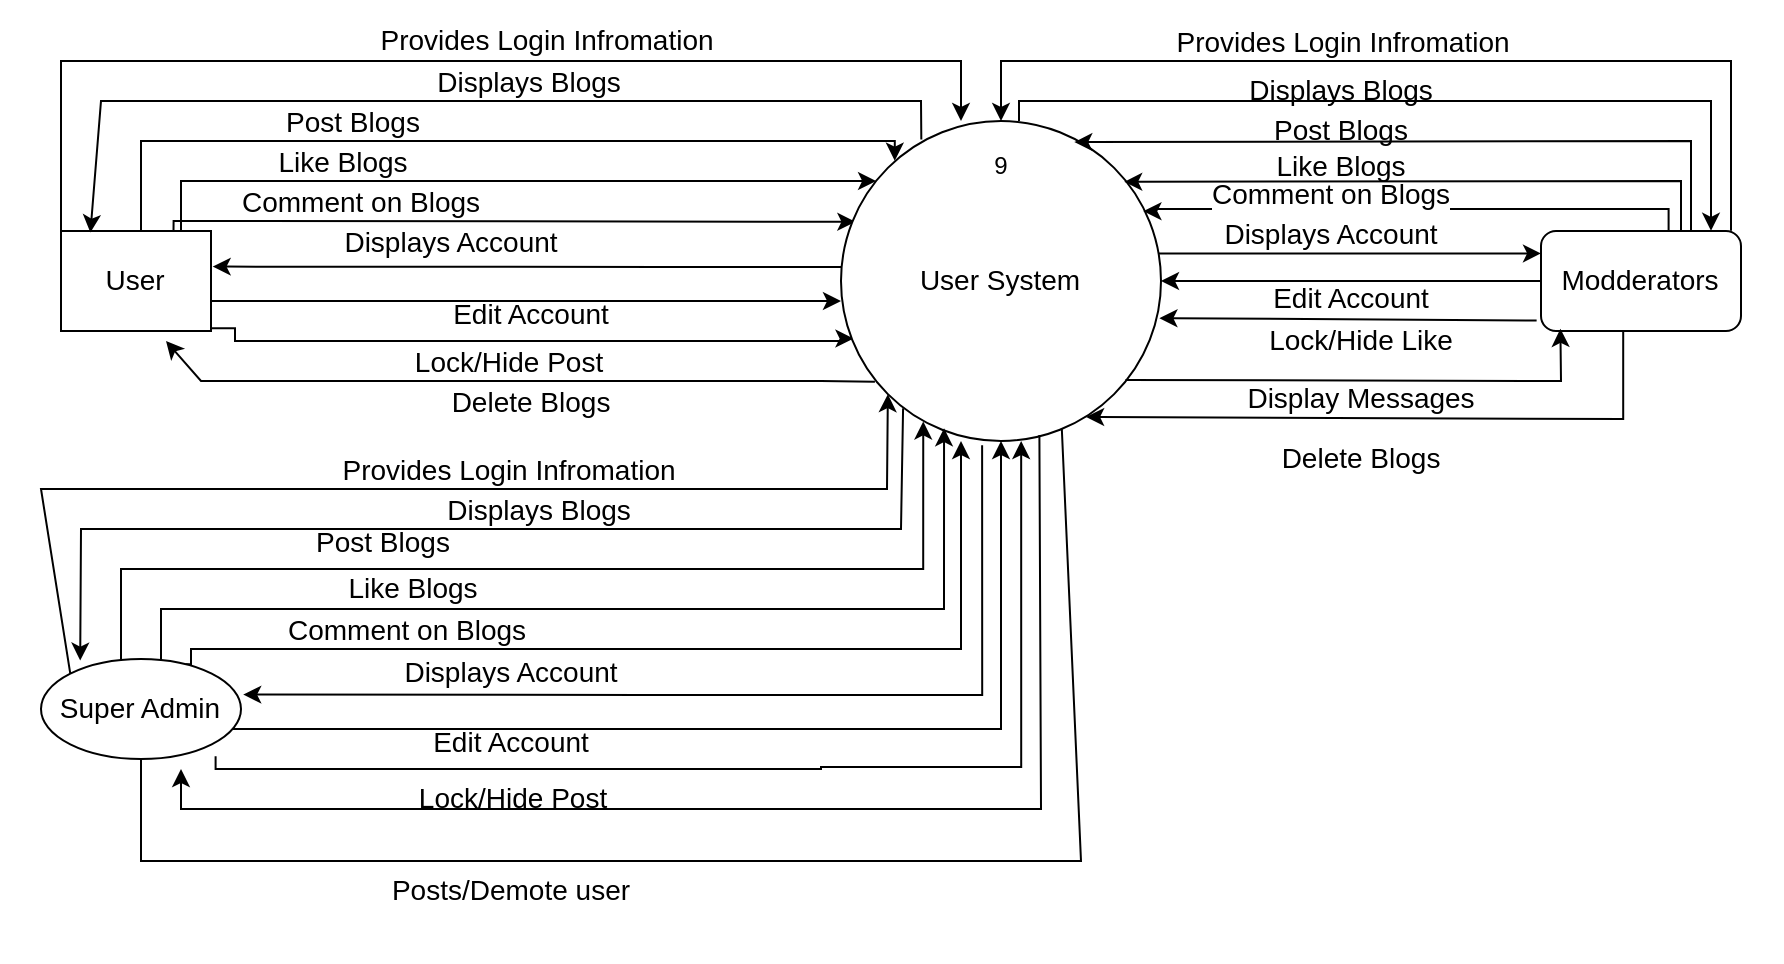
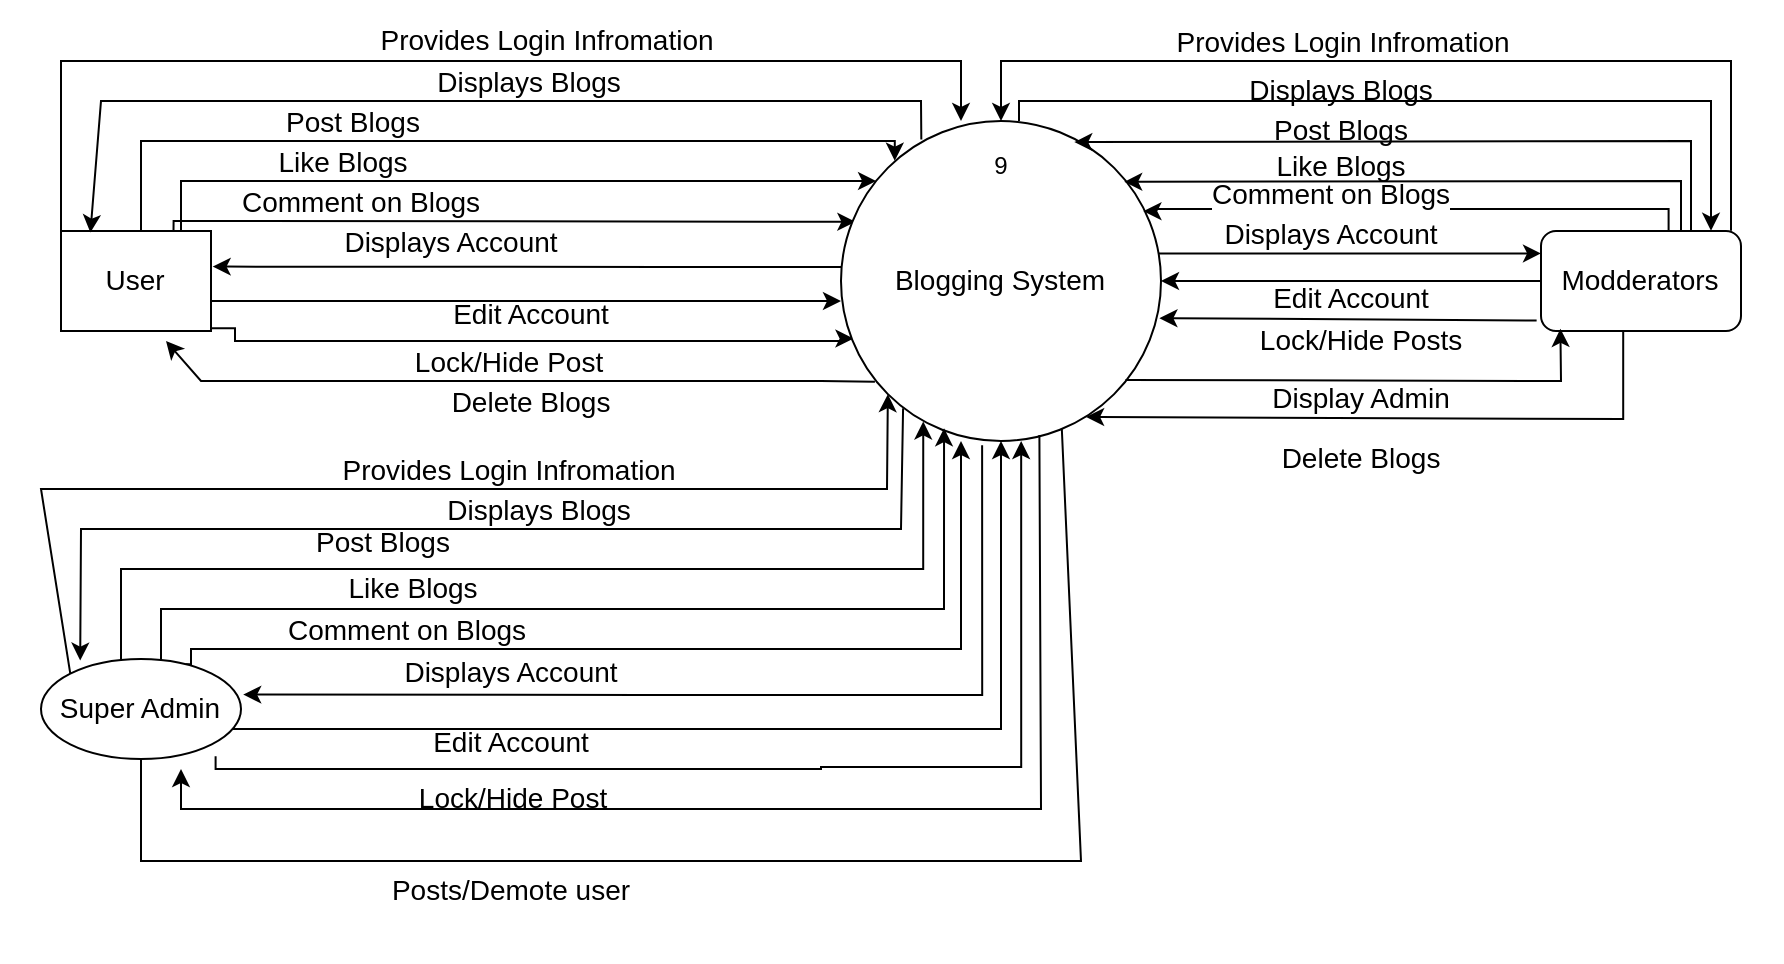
(1001, 281) -> (1001, 281)
(1362, 341) -> (1362, 341)
(1362, 399) -> (1362, 399)
